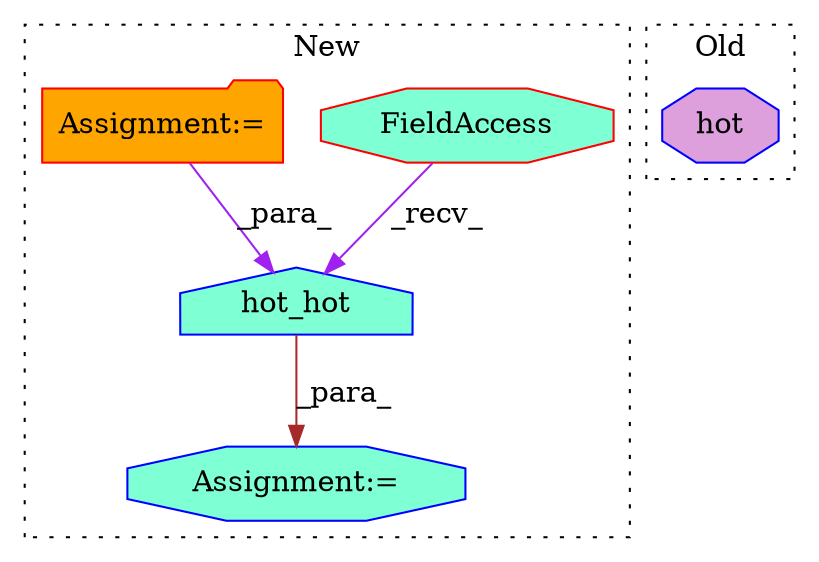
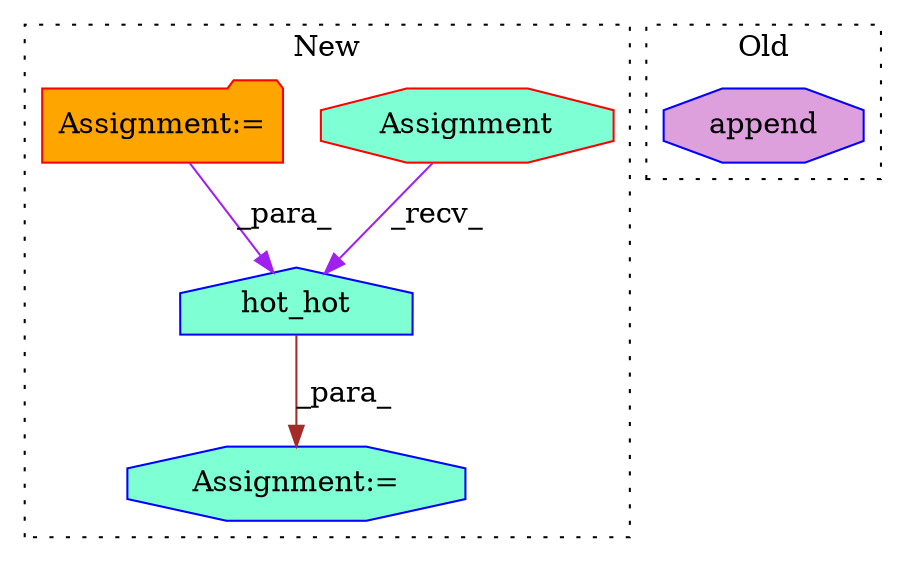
(467, 126) -> (467, 126)
(720, 126) -> (764, 126)
